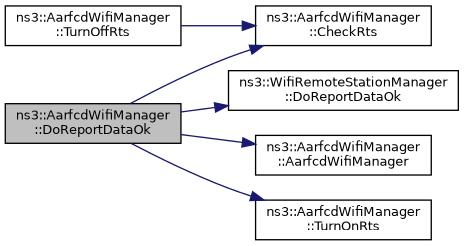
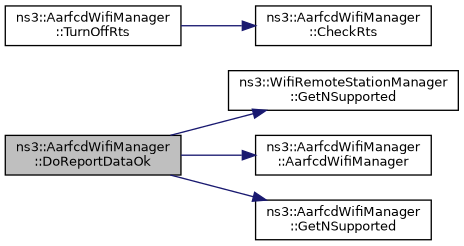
(189, 74) -> none
(343, 90) -> (343, 90)
(343, 220) -> (343, 220)
